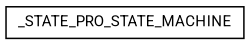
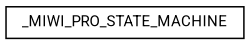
(125, 23) -> (125, 23)
